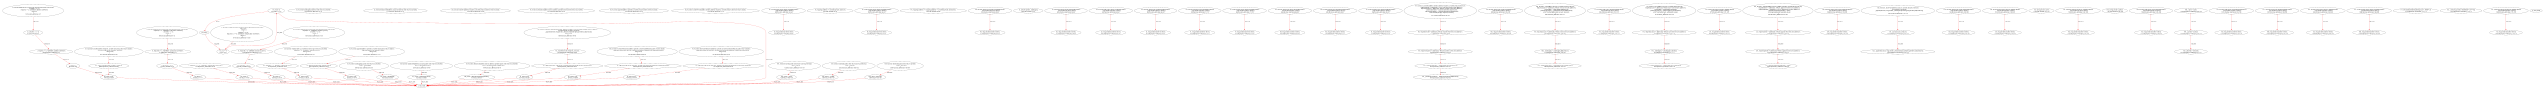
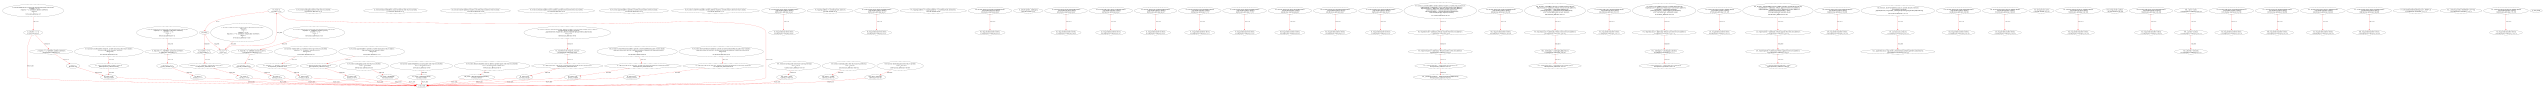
none -> (204, 52)
(624, 85) -> (199, 83)
